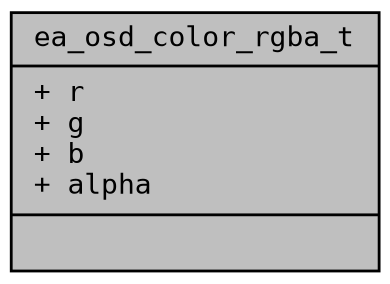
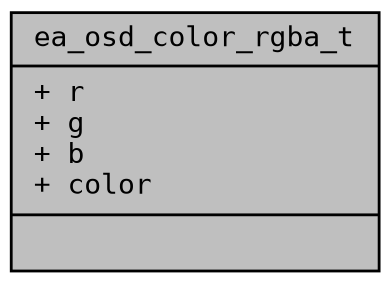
(94, 185) -> (94, 185)
